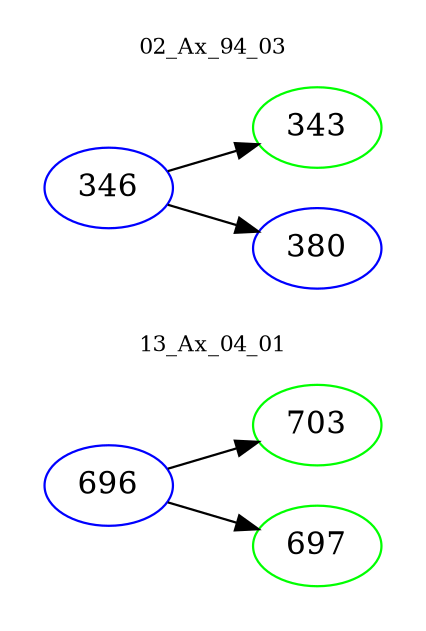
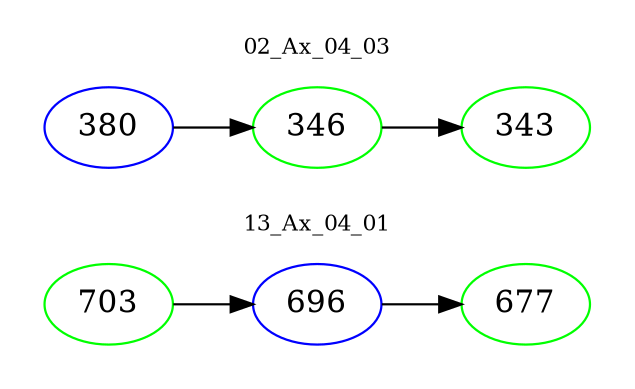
(213, 48) -> (317, 48)
(109, 188) -> (317, 128)
(202, 215) -> (202, 128)
(202, 459) -> (202, 304)
(317, 546) -> (526, 304)
